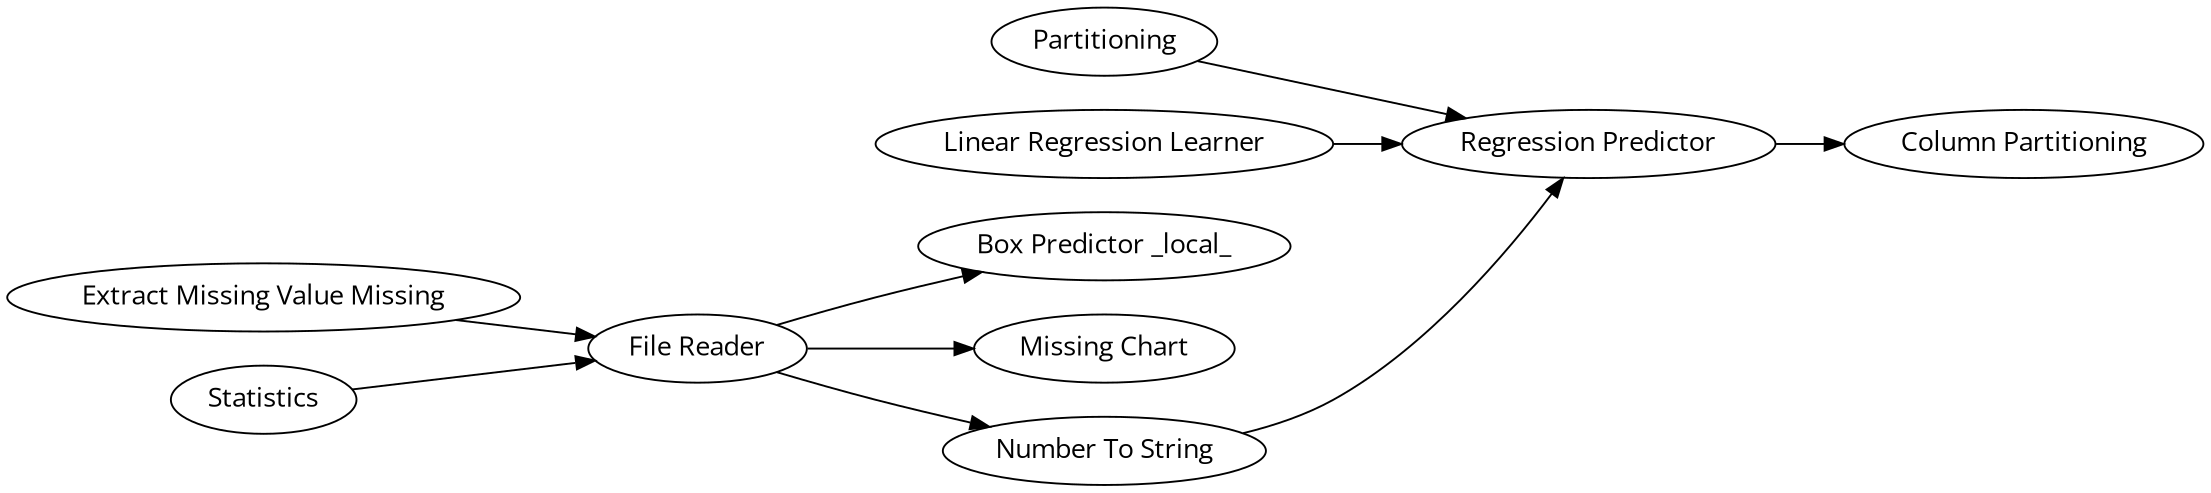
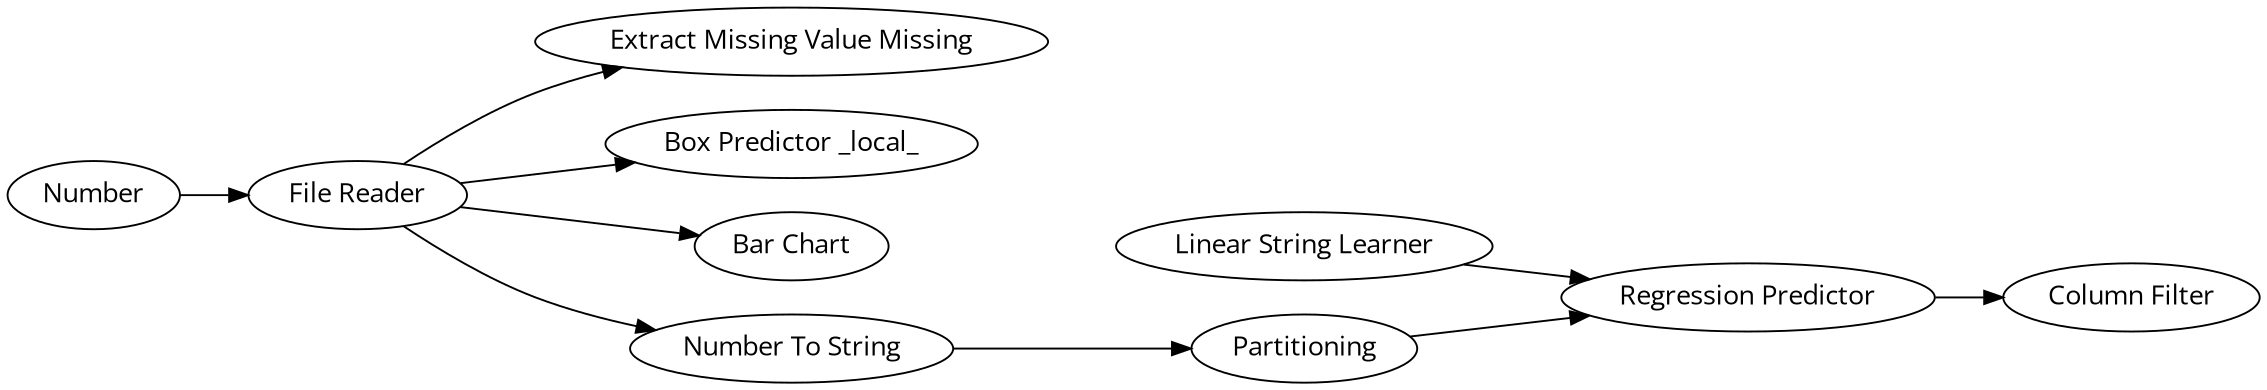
(1104, 144) -> (1304, 246)
(2024, 144) -> (2131, 297)
(516, 327) -> (499, 108)
(1417, 340) -> (1062, 349)
(1104, 349) -> (792, 246)
(264, 400) -> (94, 195)
